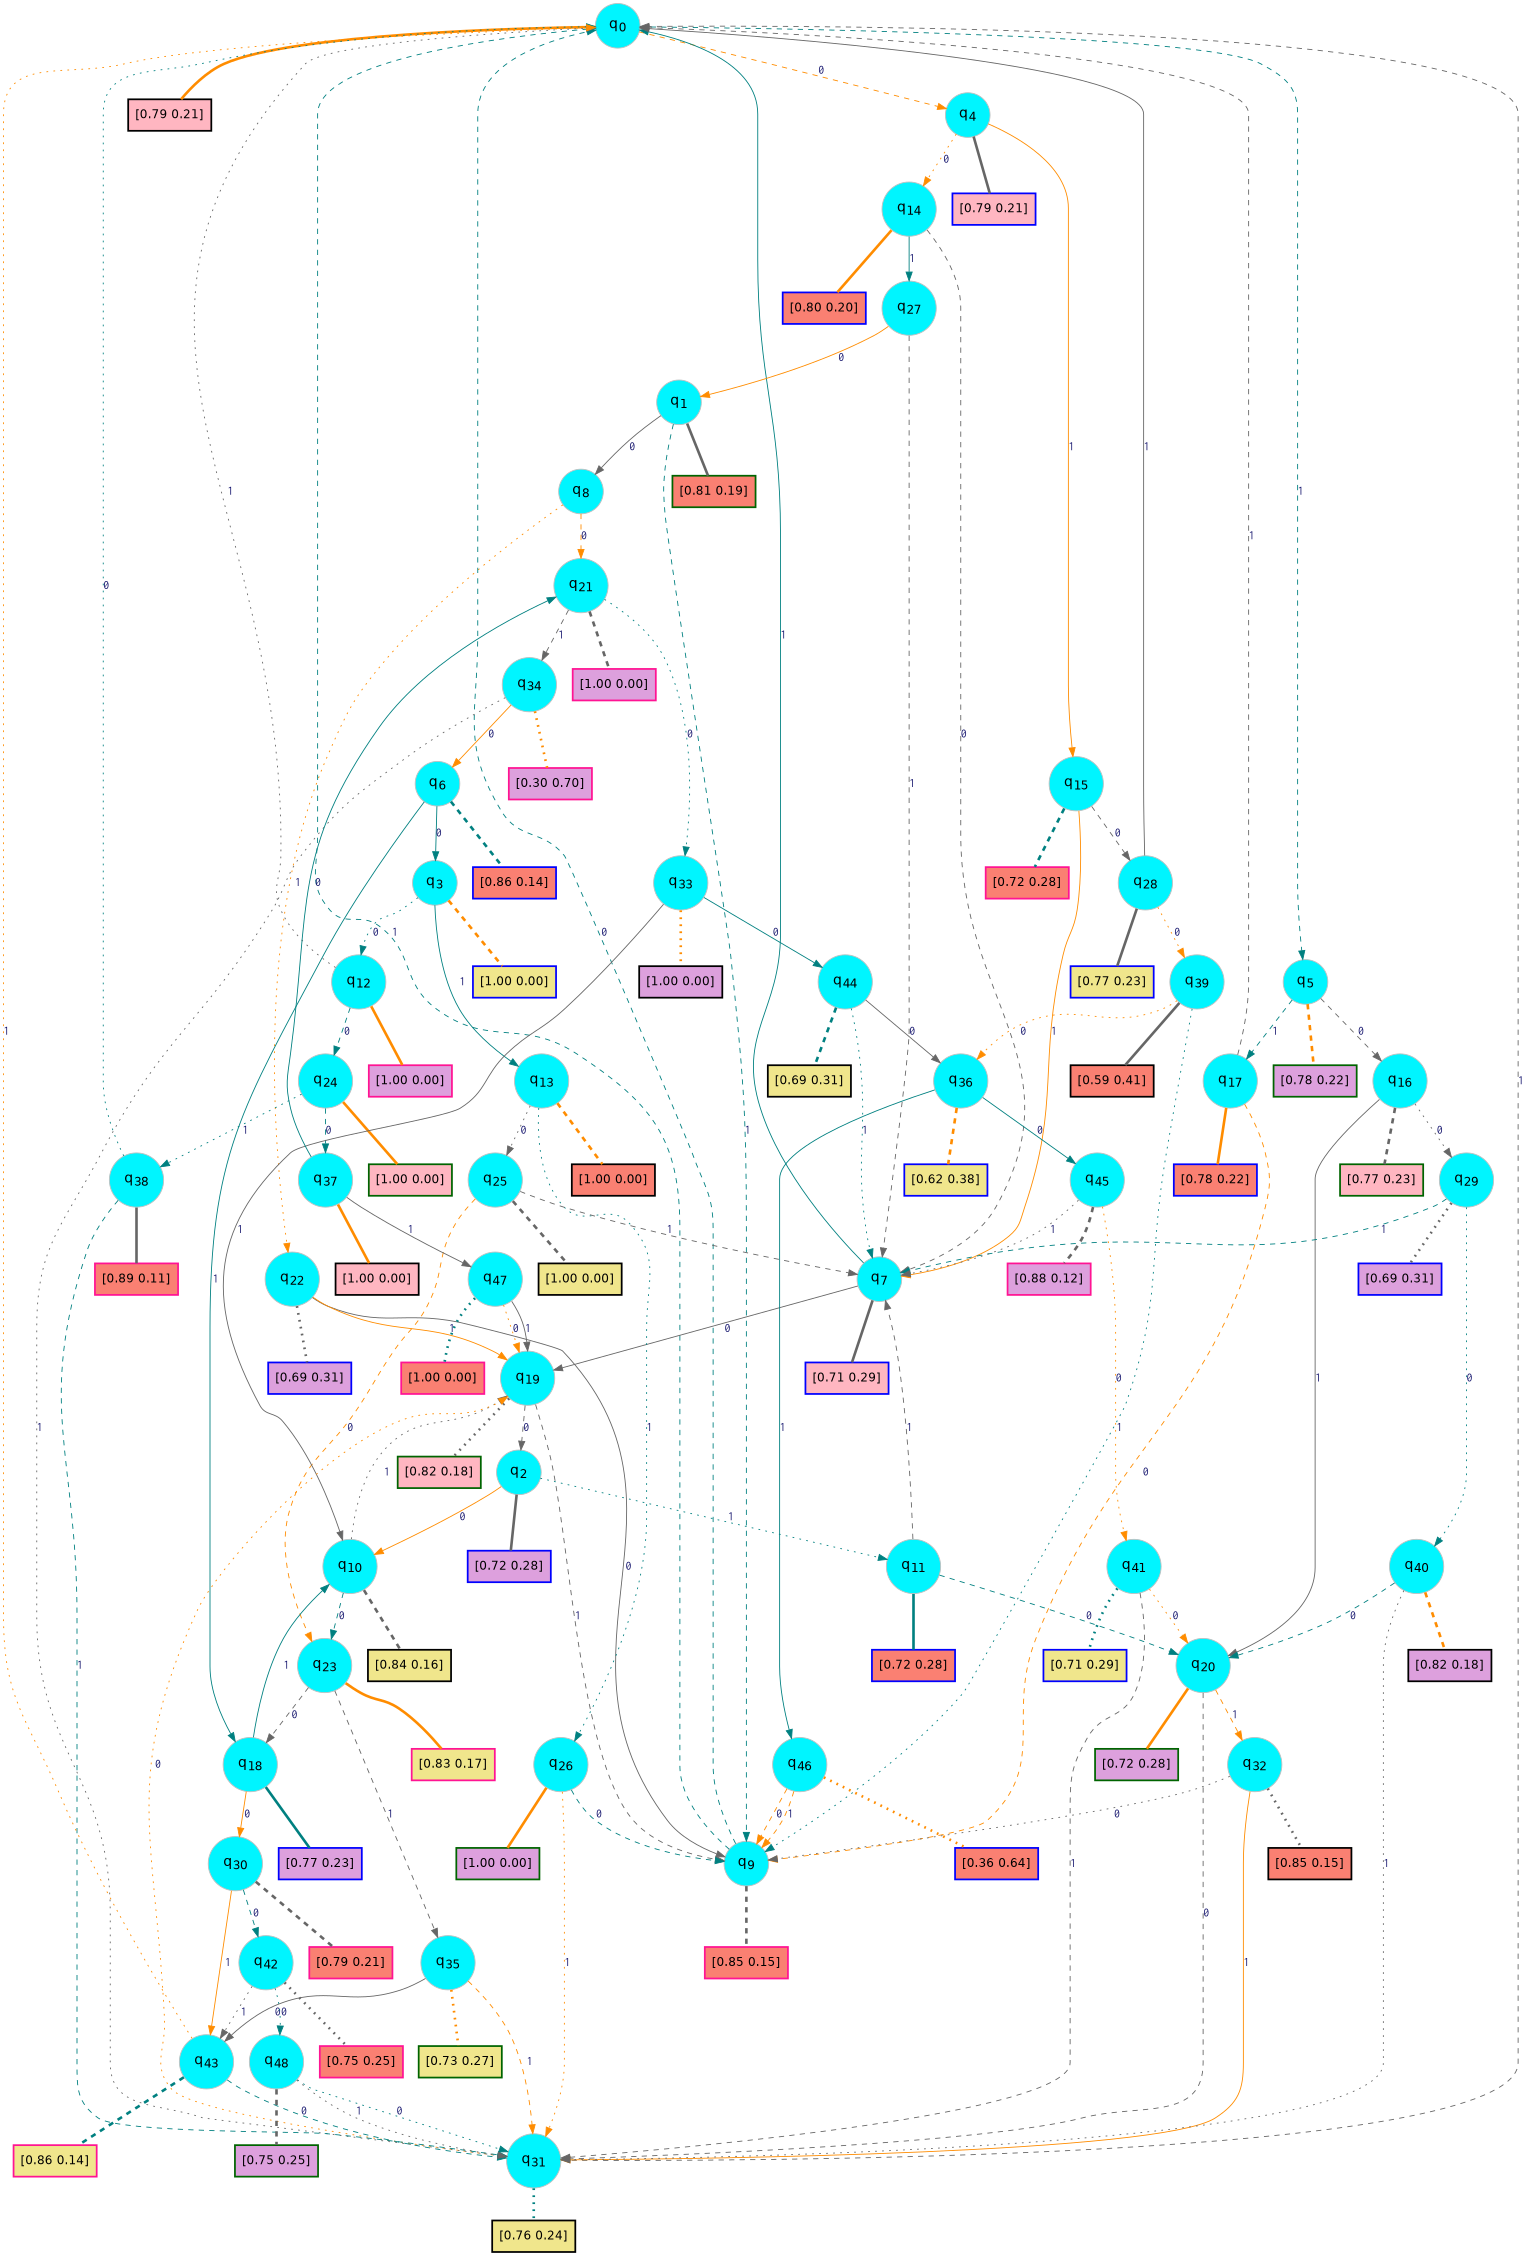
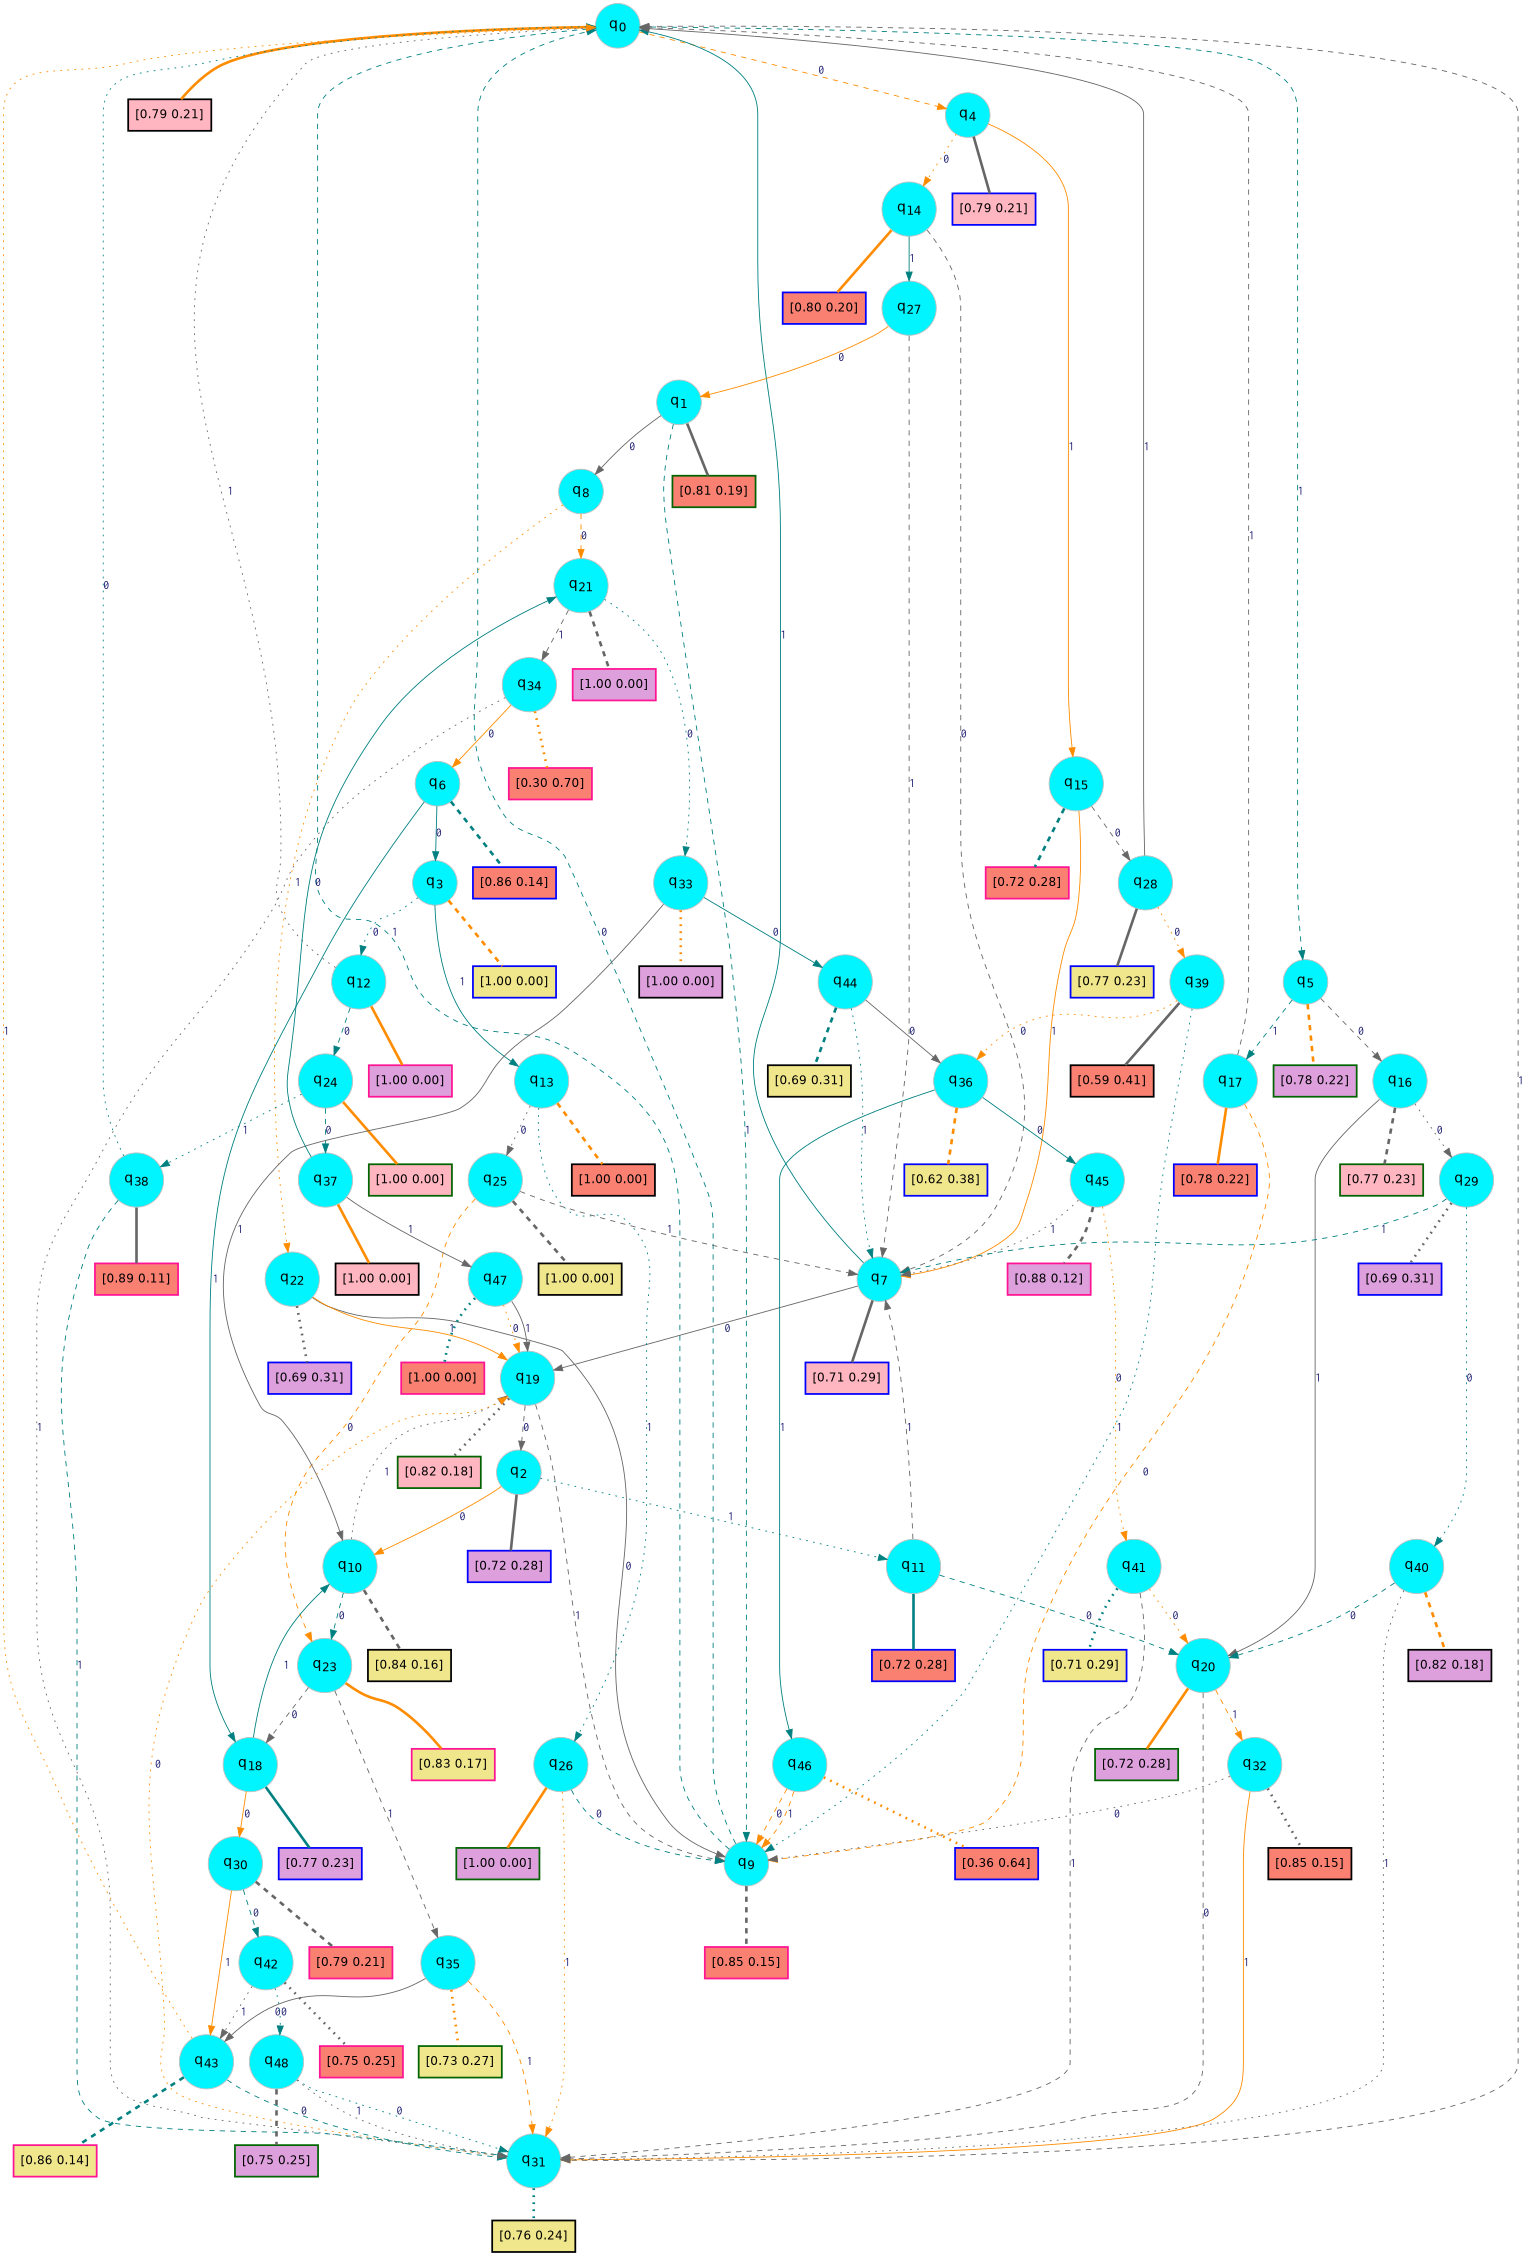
(550, 784) -> (550, 784)
